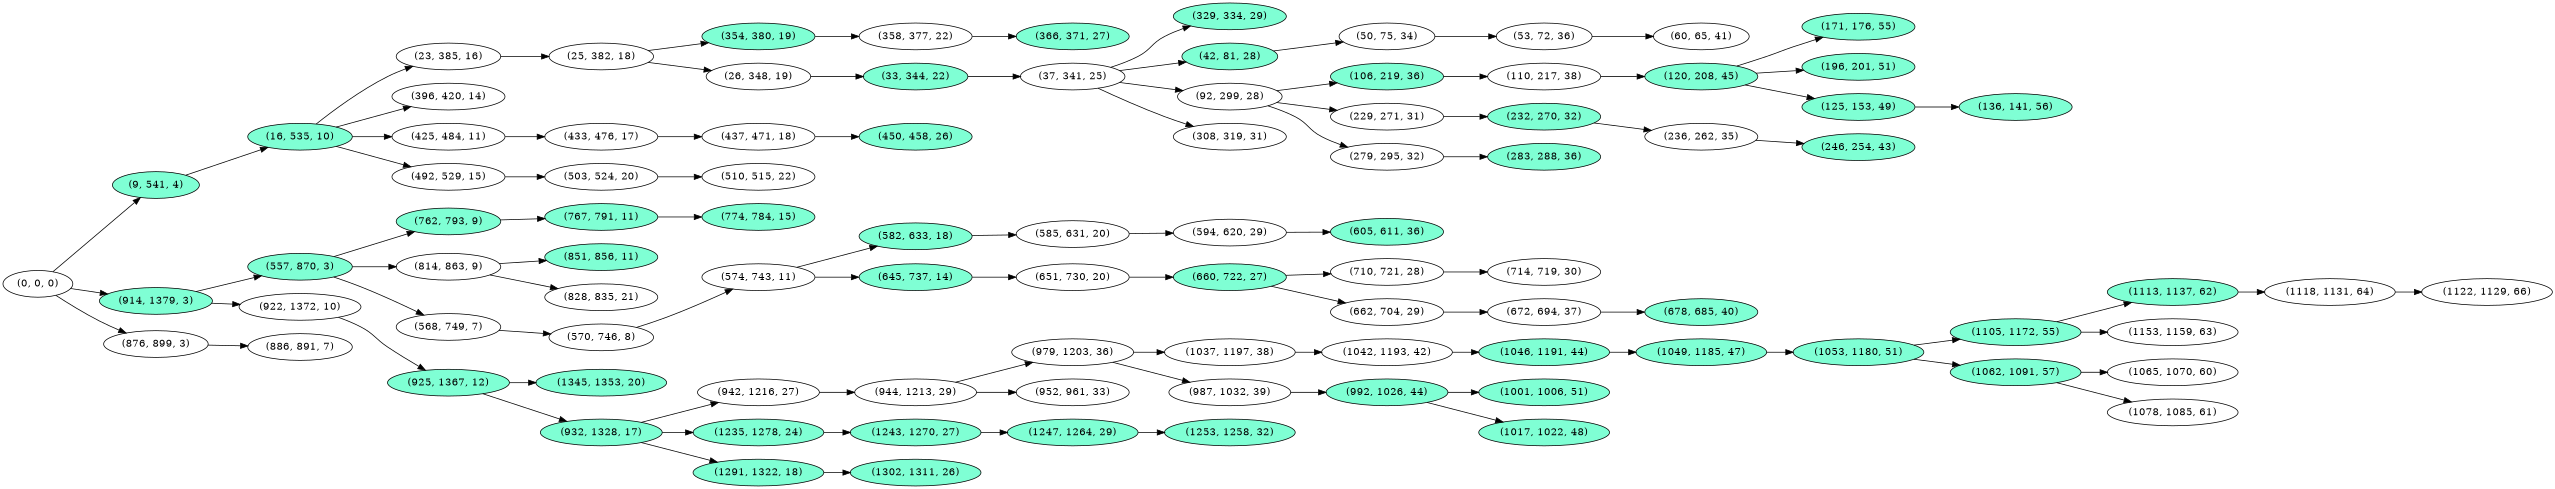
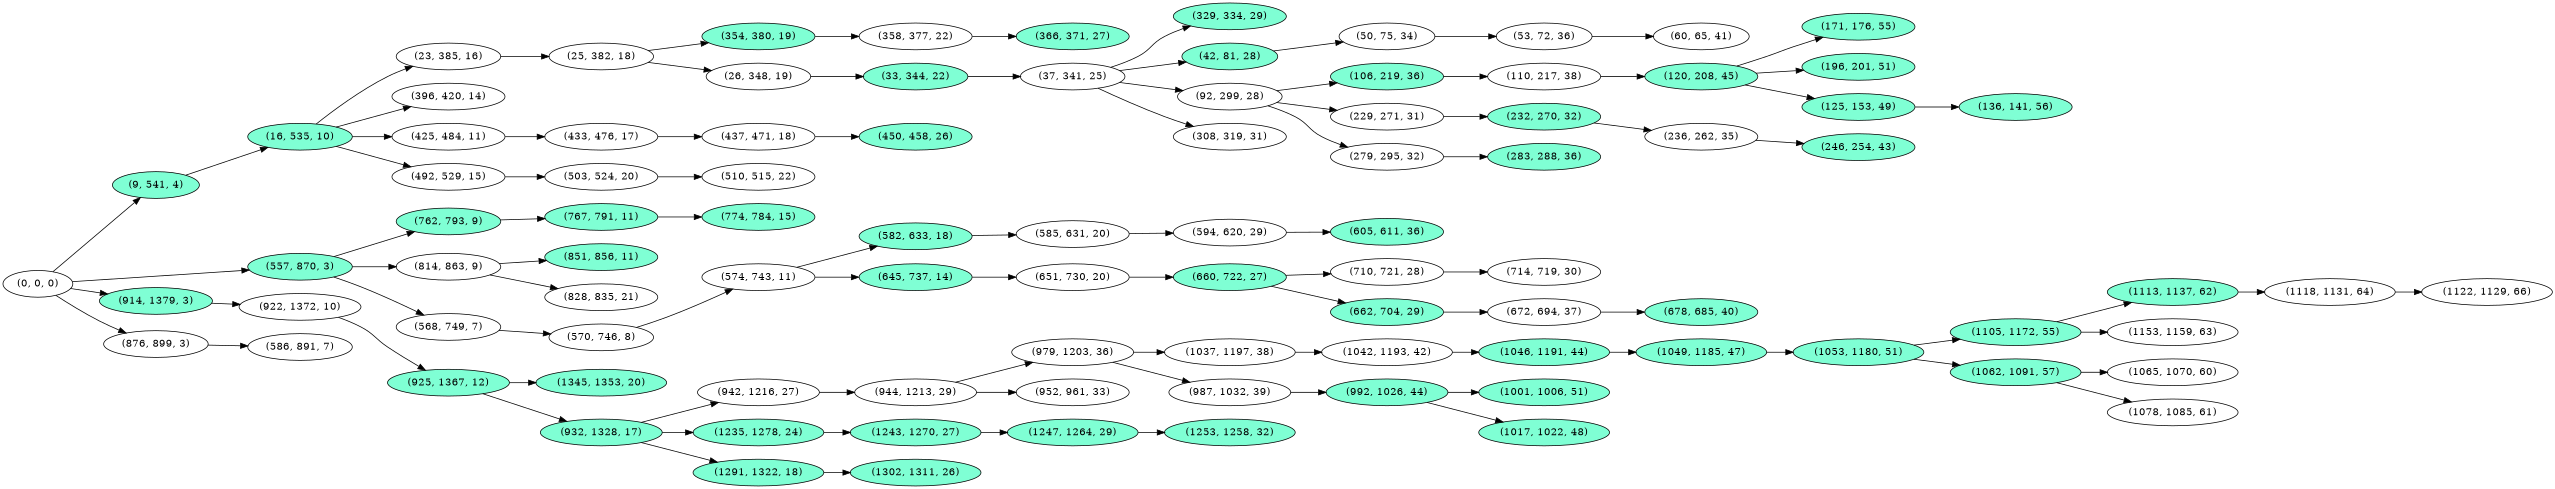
(225, 285) -> (157, 276)
(1387, 312) -> (1387, 312)
(300, 347) -> (300, 347)
